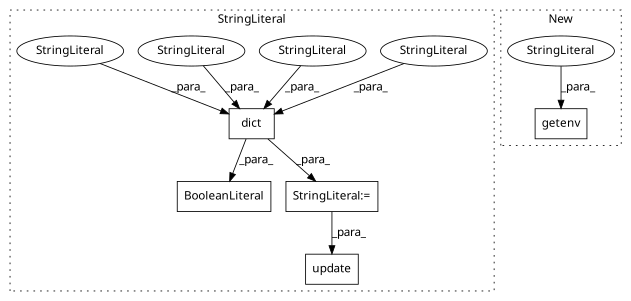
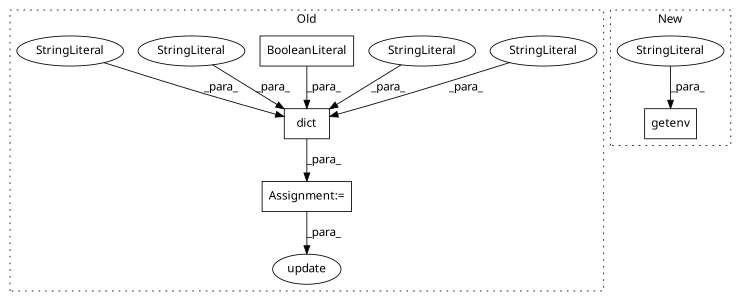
(252, 20) -> (307, 20)
(239, 156) -> (307, 83)
(332, 196) -> (307, 196)
(332, 269) -> (307, 269)
